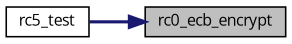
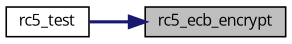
(215, 22) -> (215, 22)
